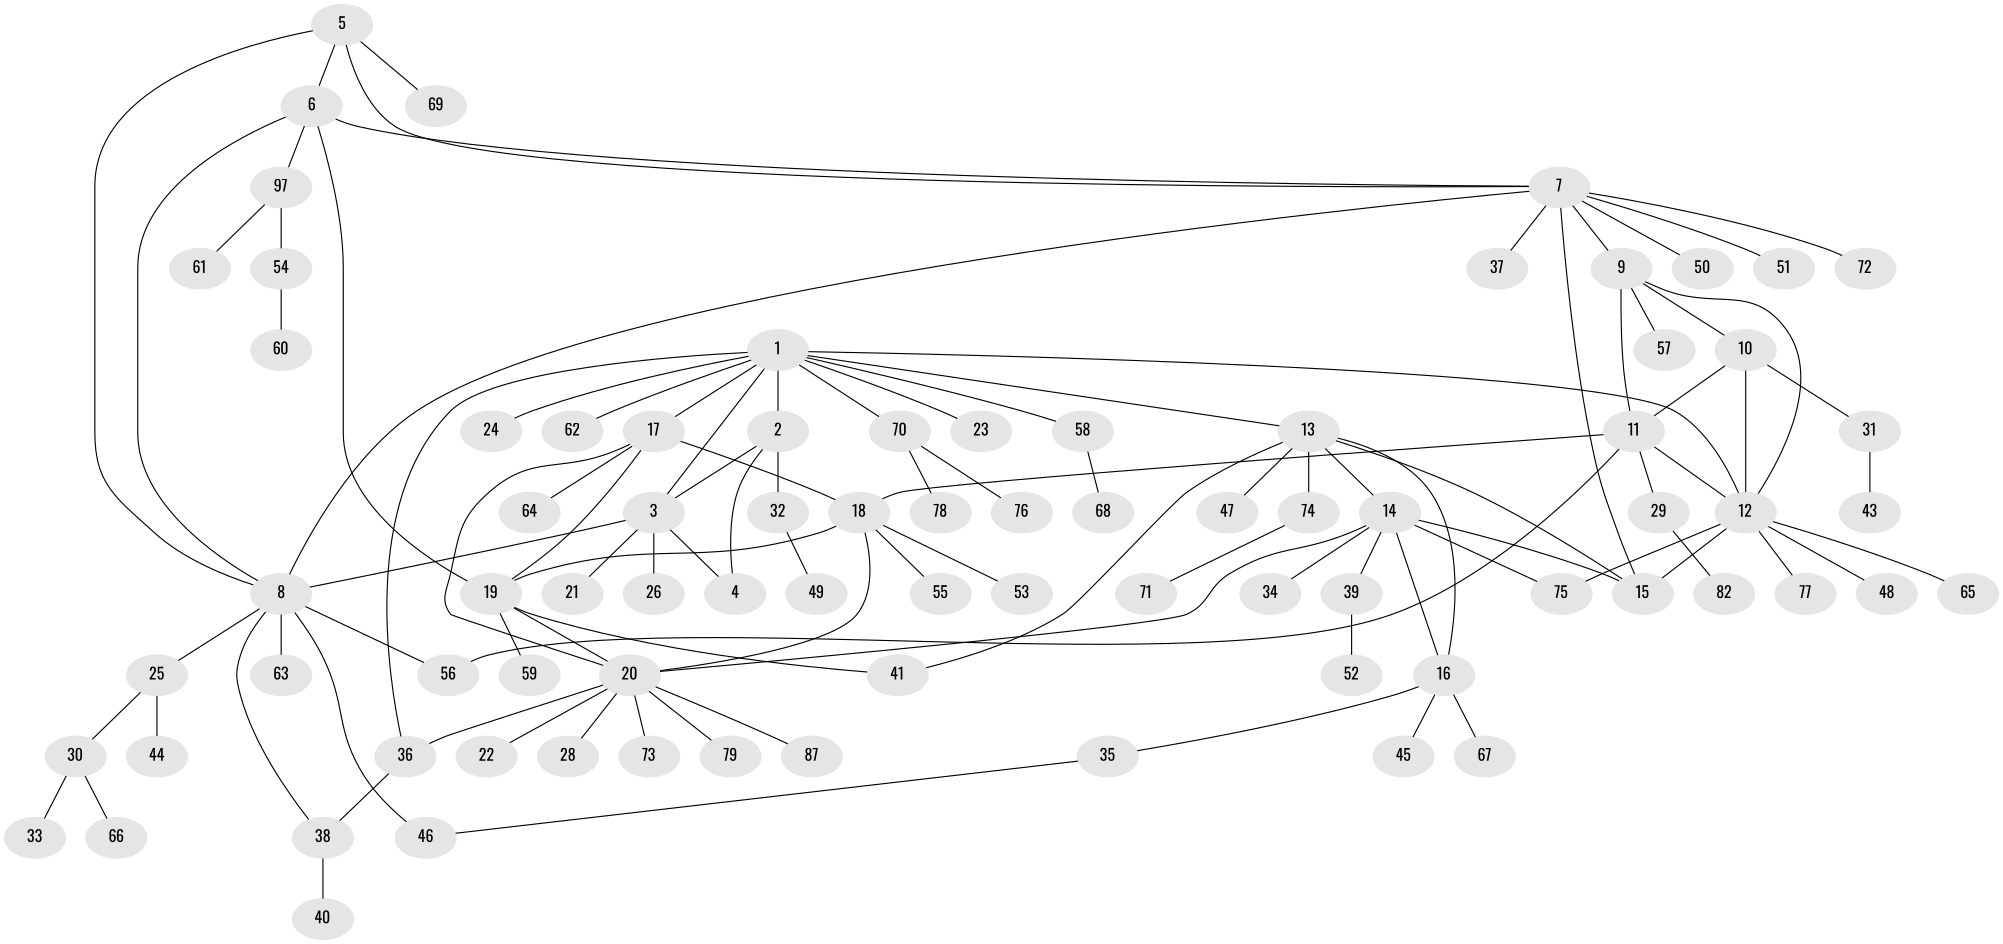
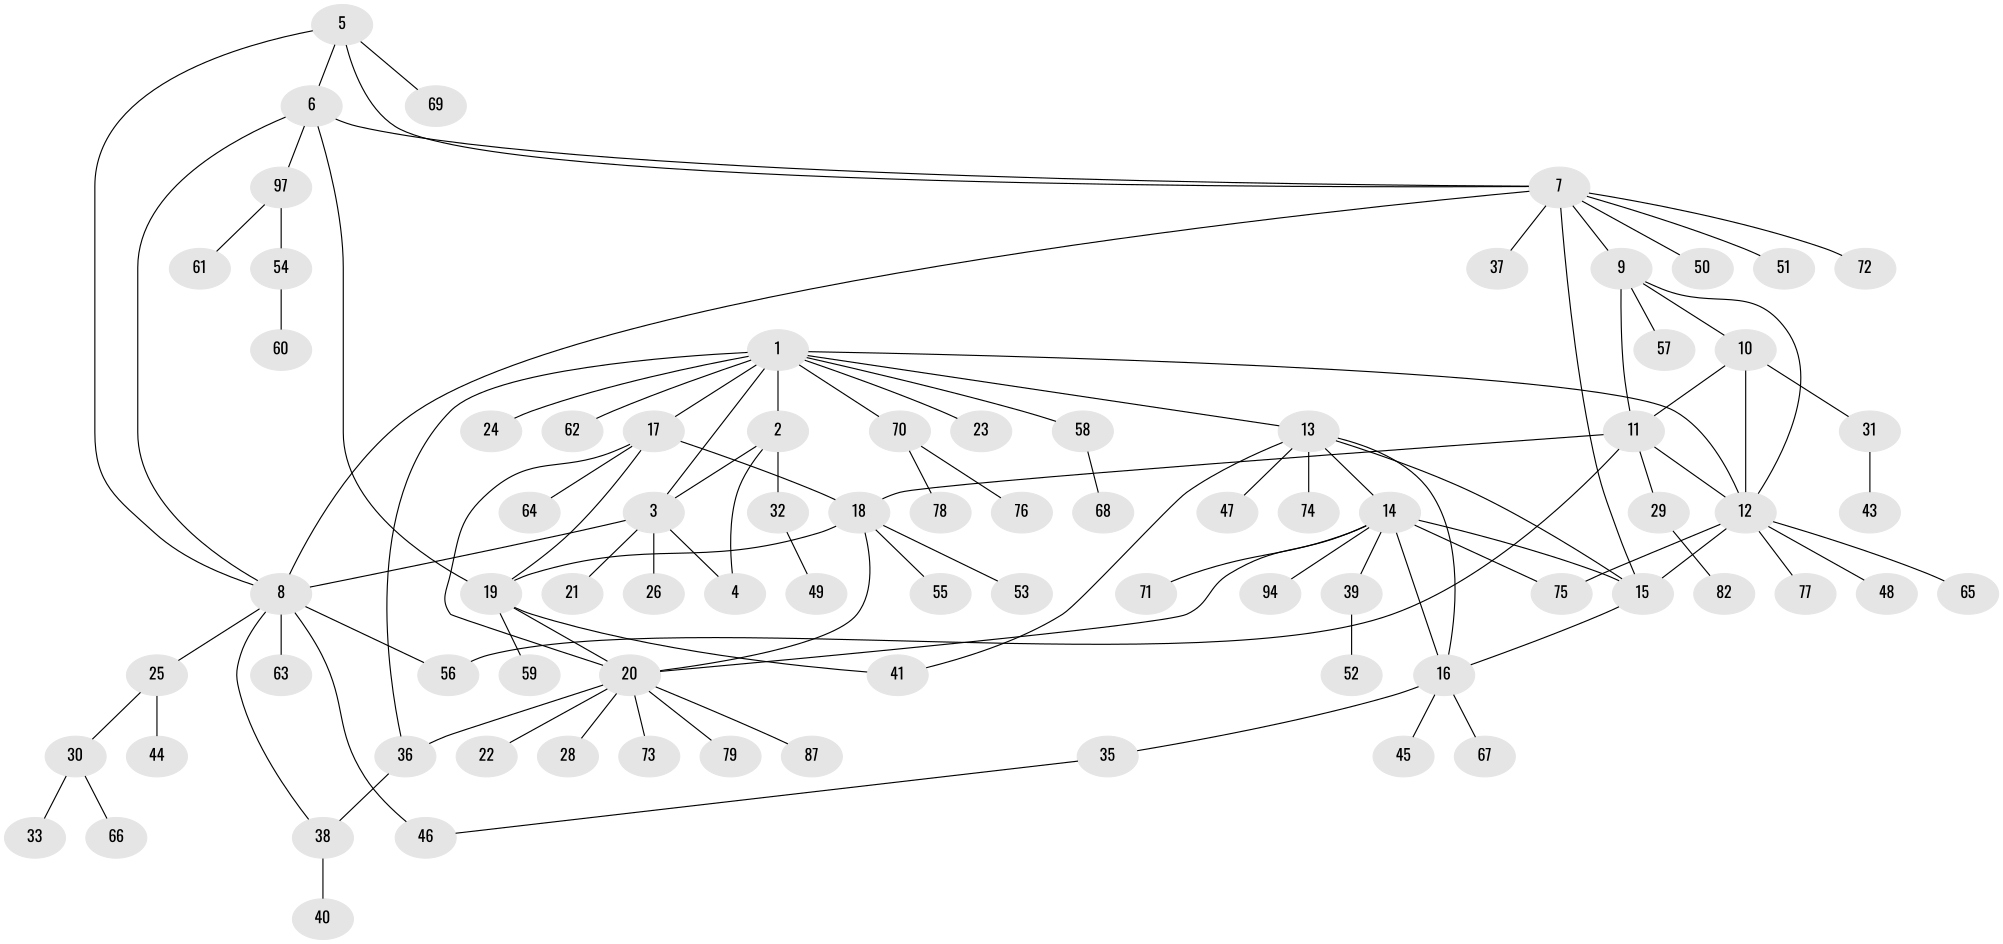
(1227, 553) -> (1239, 560)
(1270, 594) -> (1270, 594)
none -> (1545, 637)
